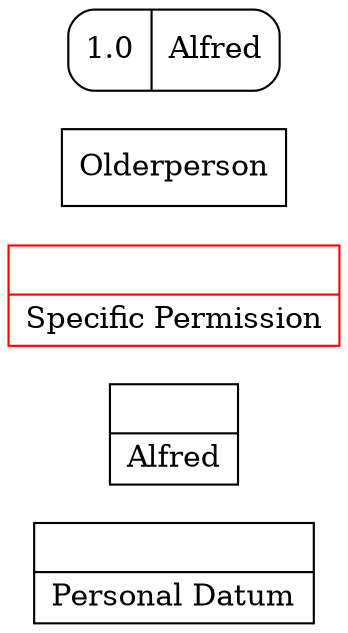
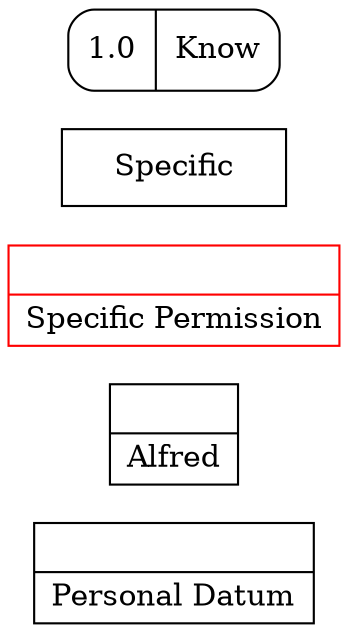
(216, 49) -> (218, 49)
(174, 168) -> (174, 168)
